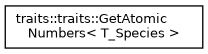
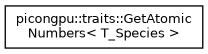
(104, 27) -> (104, 27)
